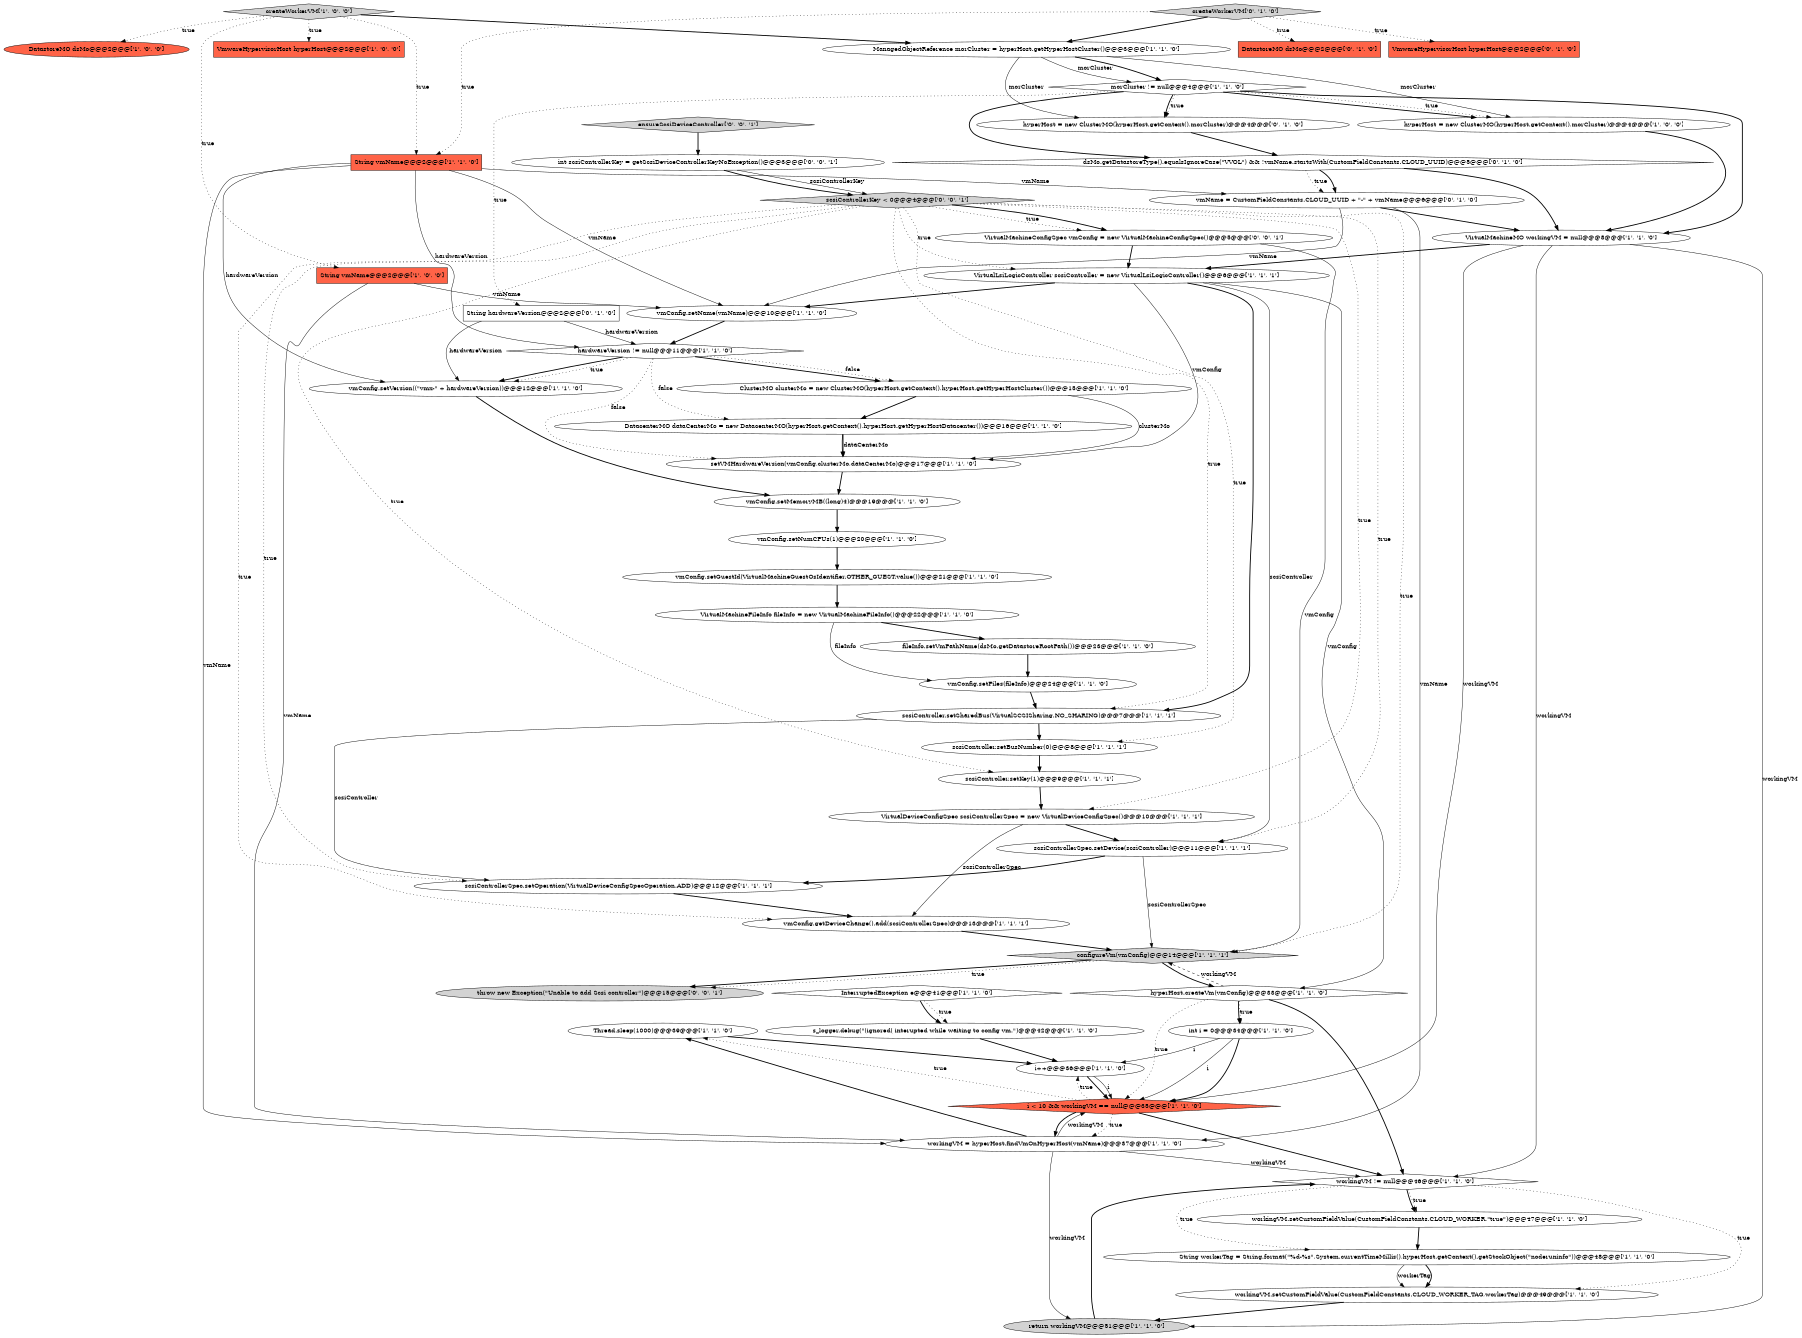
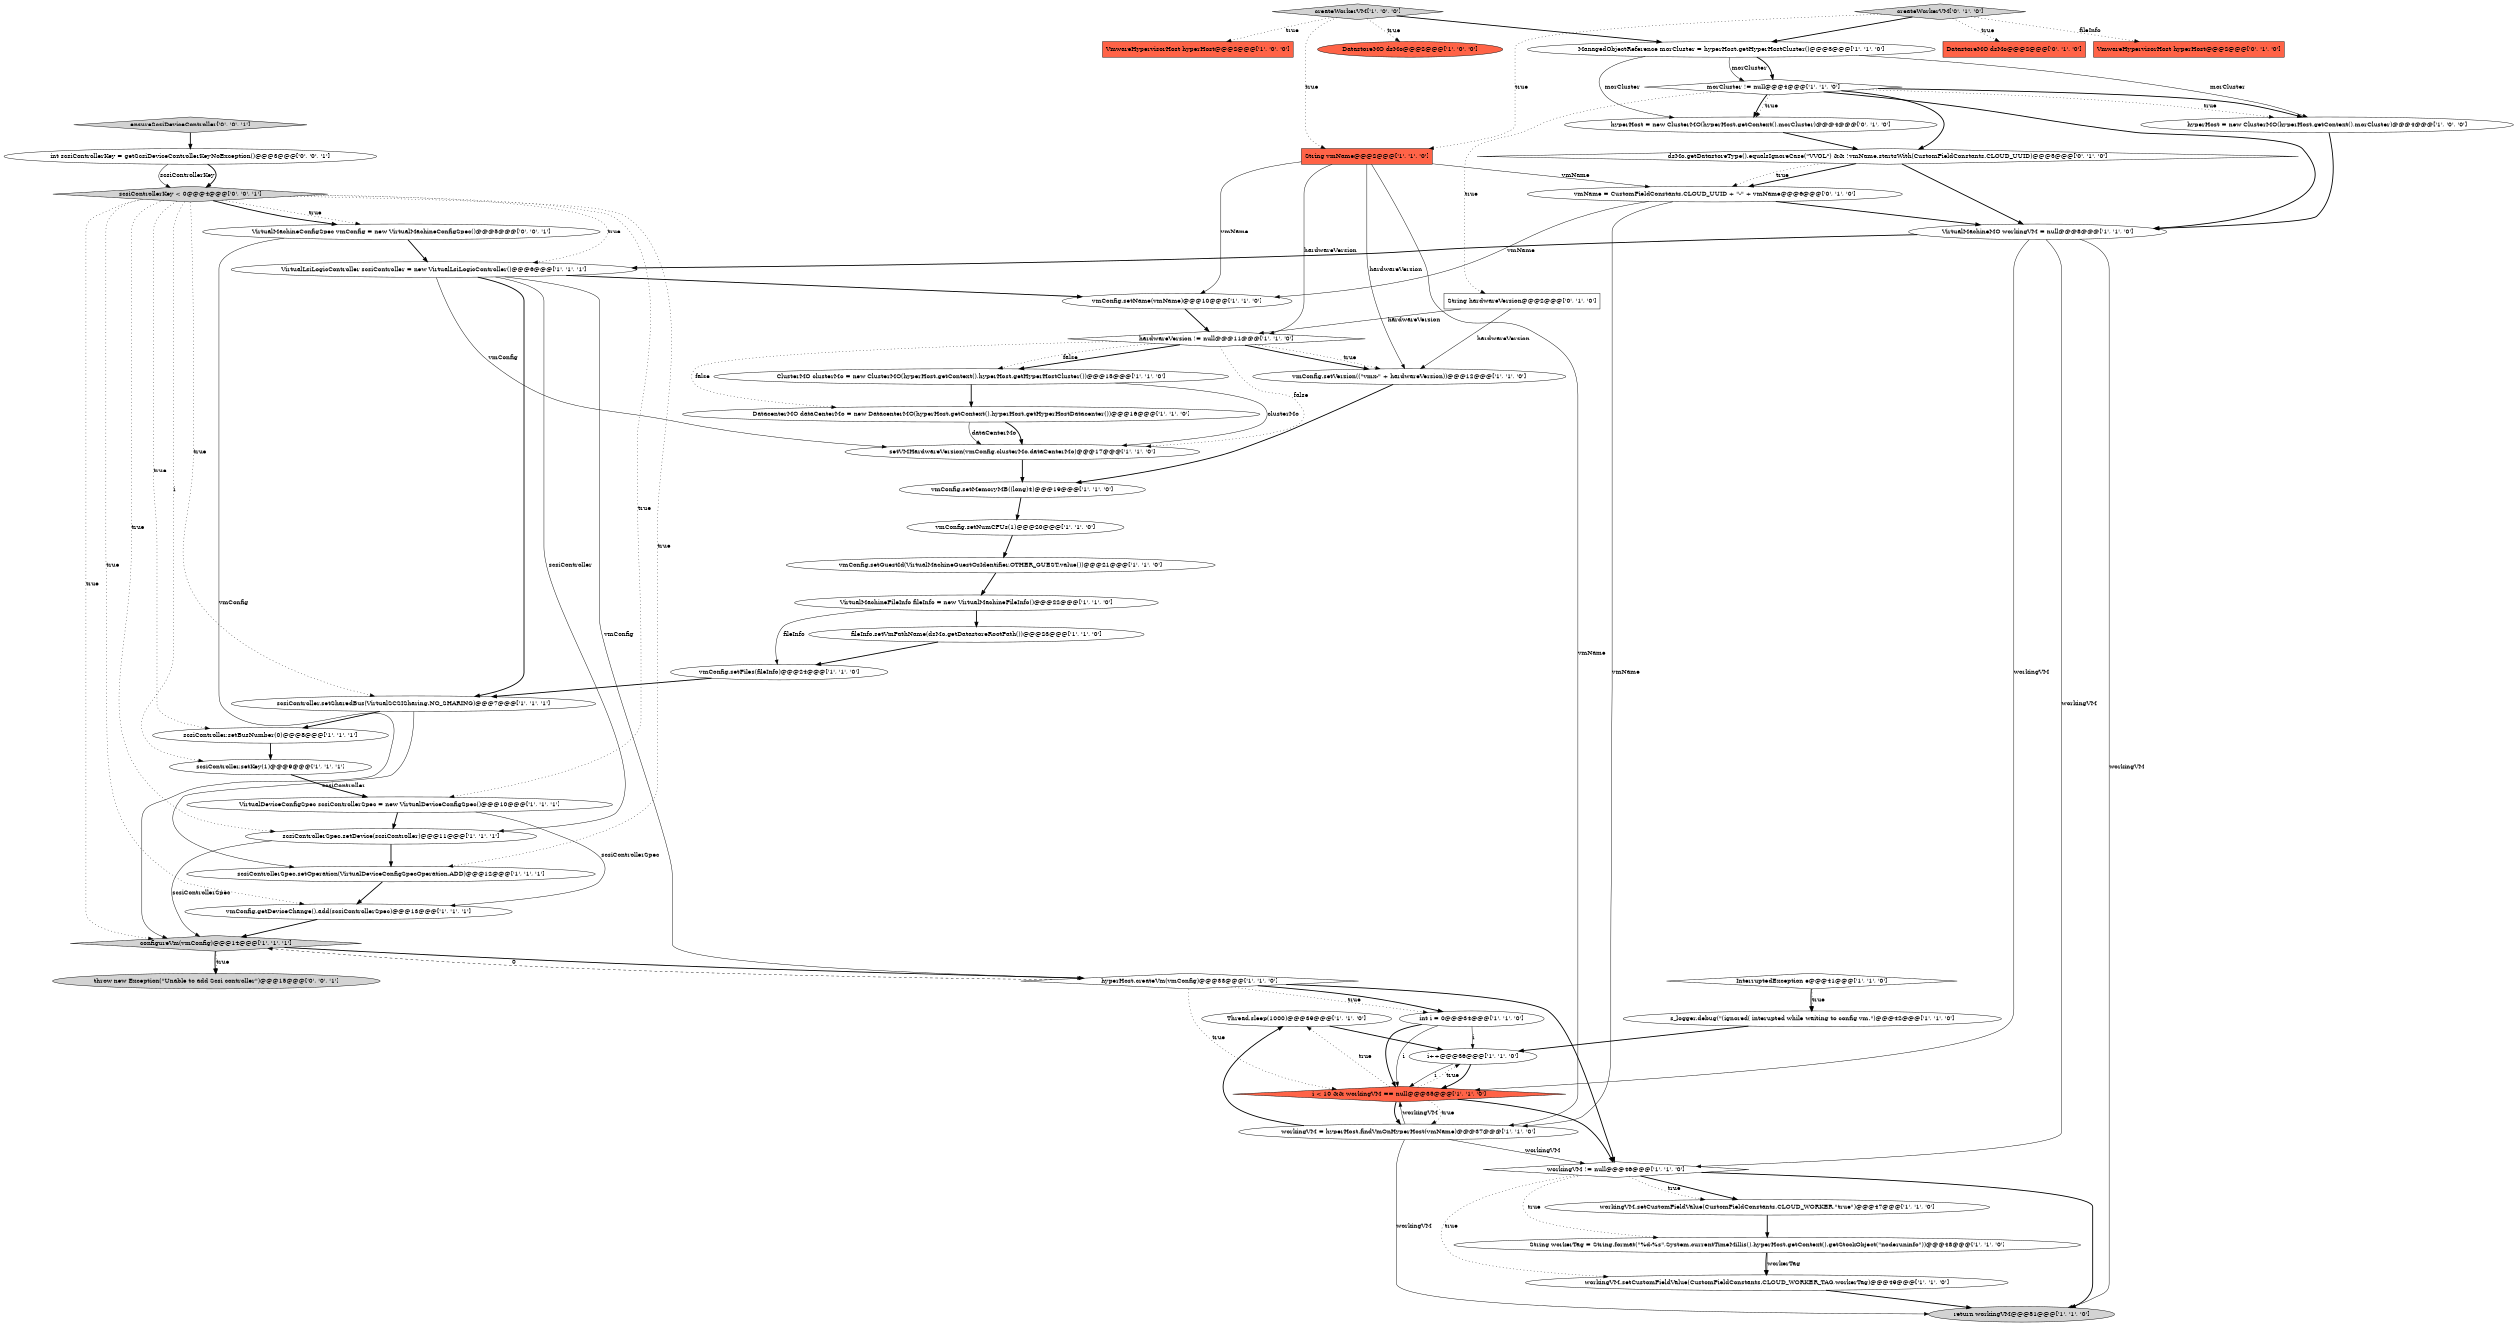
(1381, 31) -> (2090, 31)
(382, 276) -> none
(398, 502) -> (175, 490)
(1218, 974) -> (514, 962)
(1148, 1197) -> (1952, 1184)
